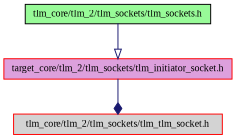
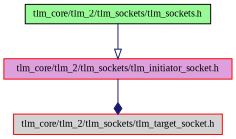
(118, 69) -> (118, 69)
(118, 124) -> (118, 124)
